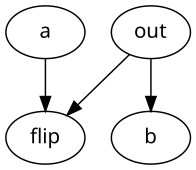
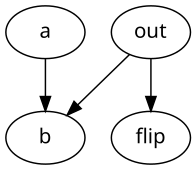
(45, 78) -> (45, 78)
